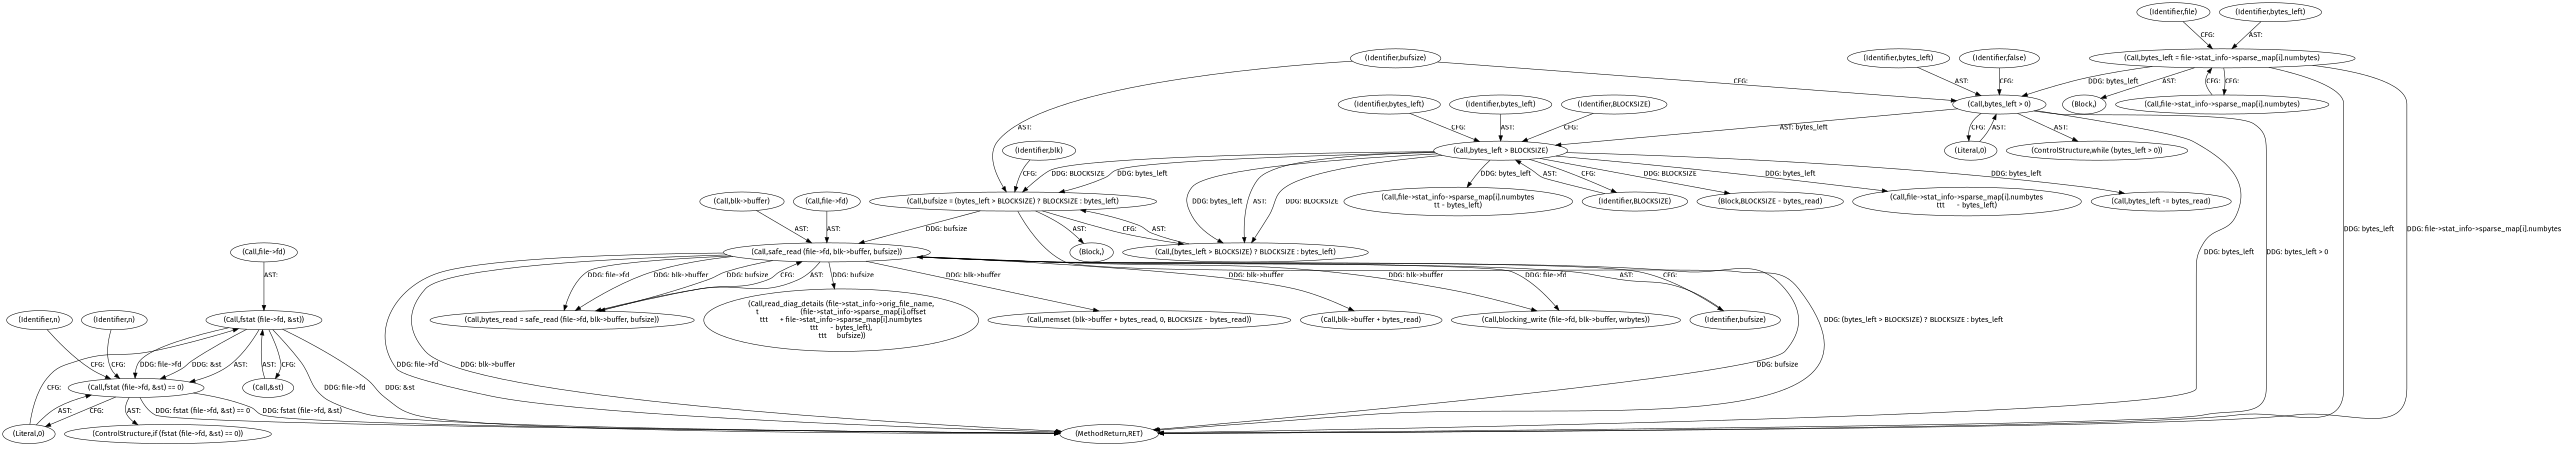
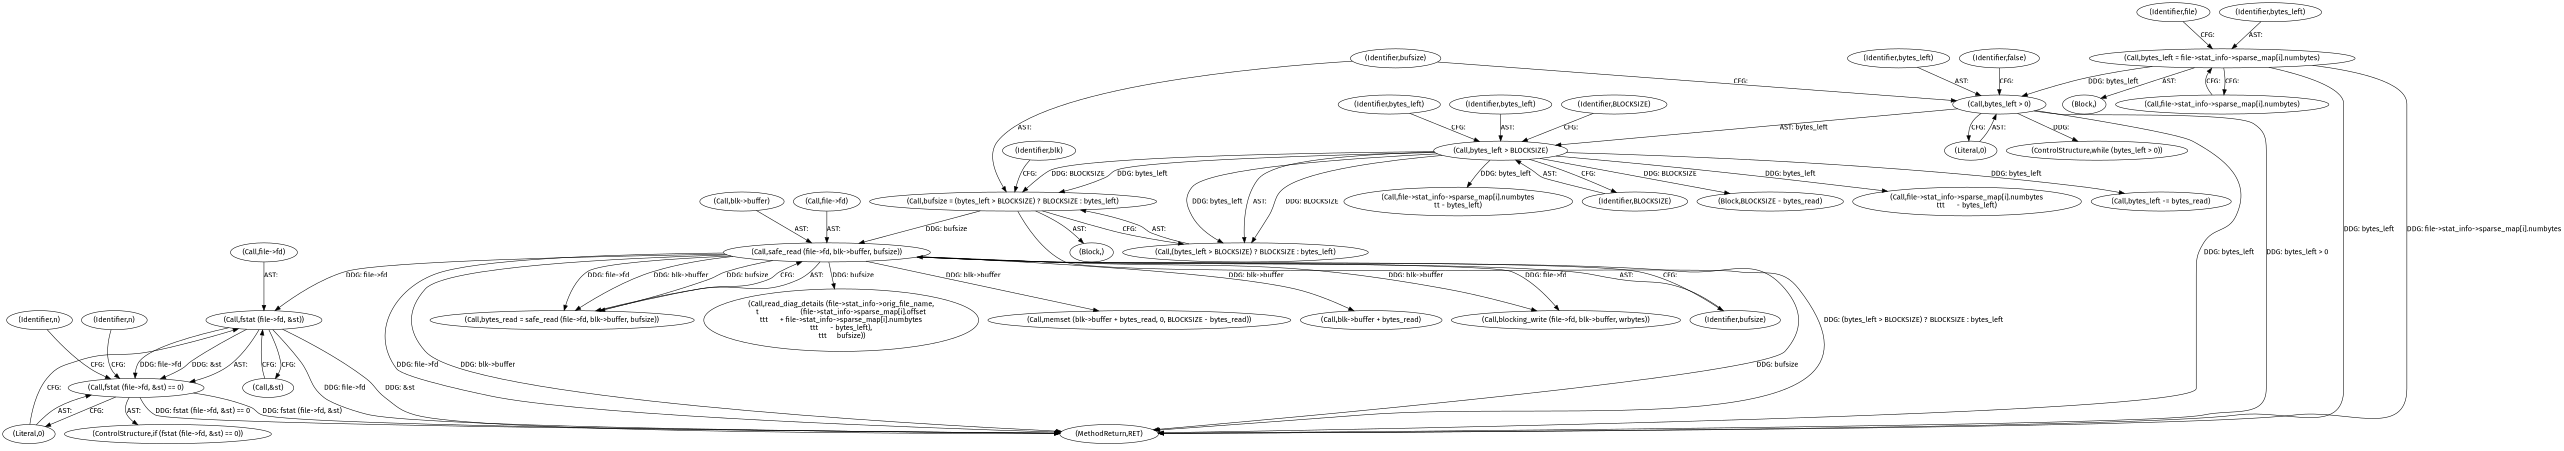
(2062, 128) -> (2062, 128)
none -> (486, 260)
(270, 365) -> (270, 365)
